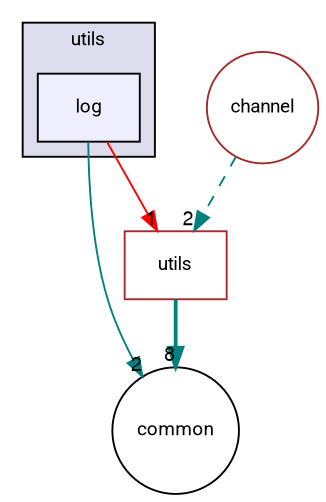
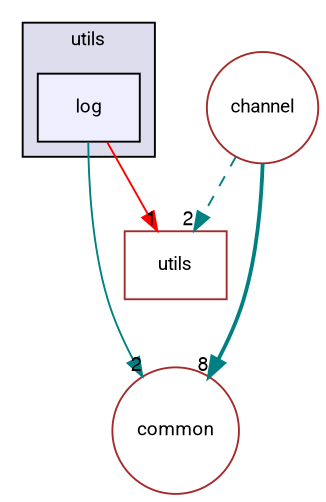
(176, 324) -> (252, 265)
(176, 431) -> (176, 431)
